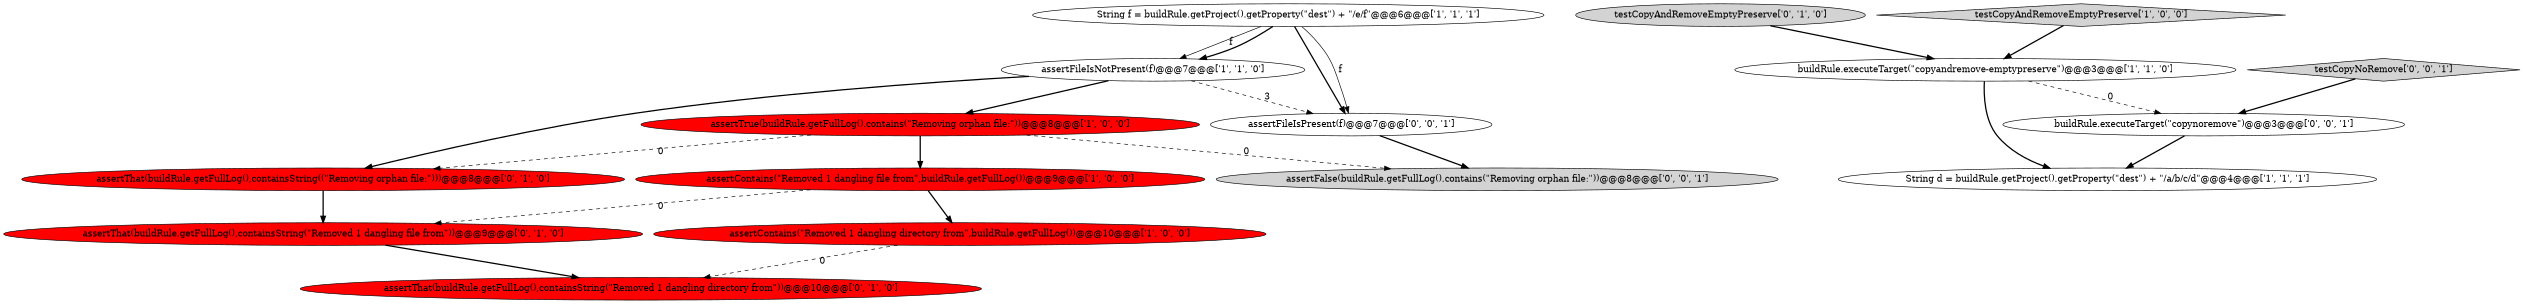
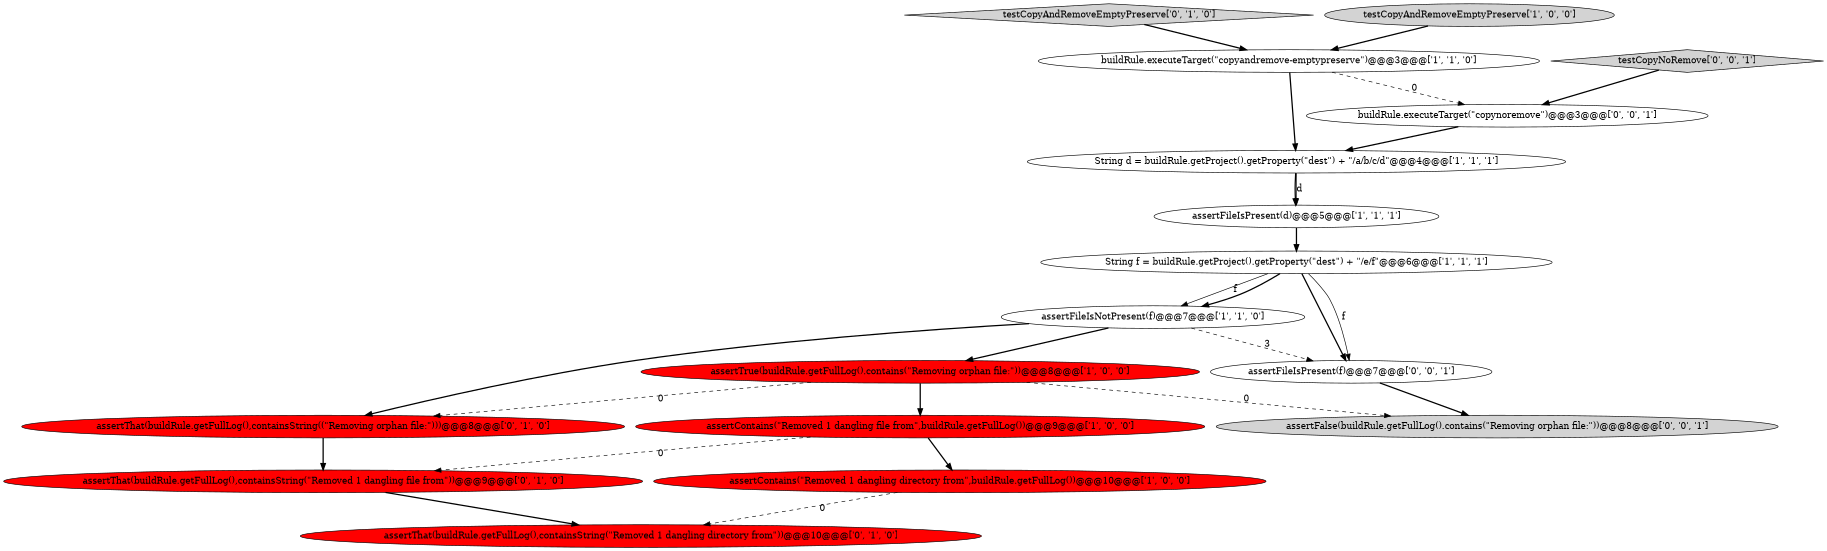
(1721, 15) -> (1109, 15)
(2081, 15) -> (1469, 15)
none -> (1296, 216)
